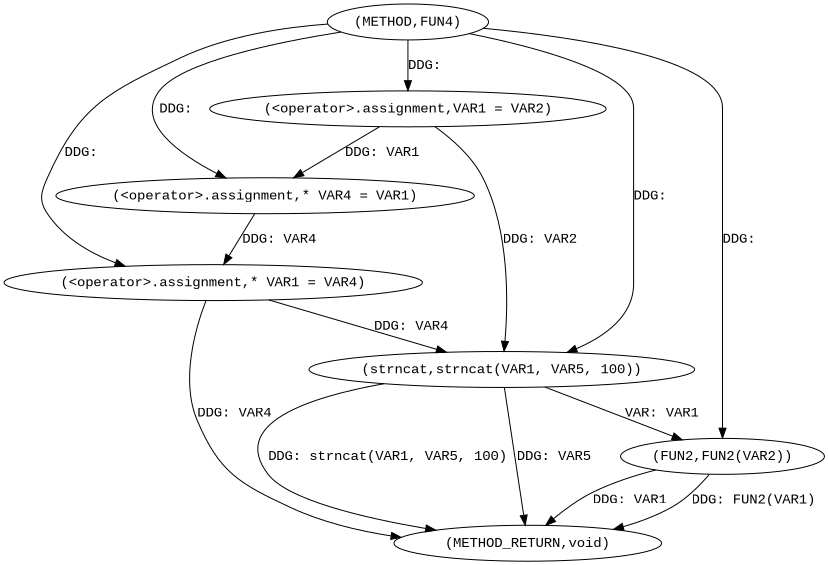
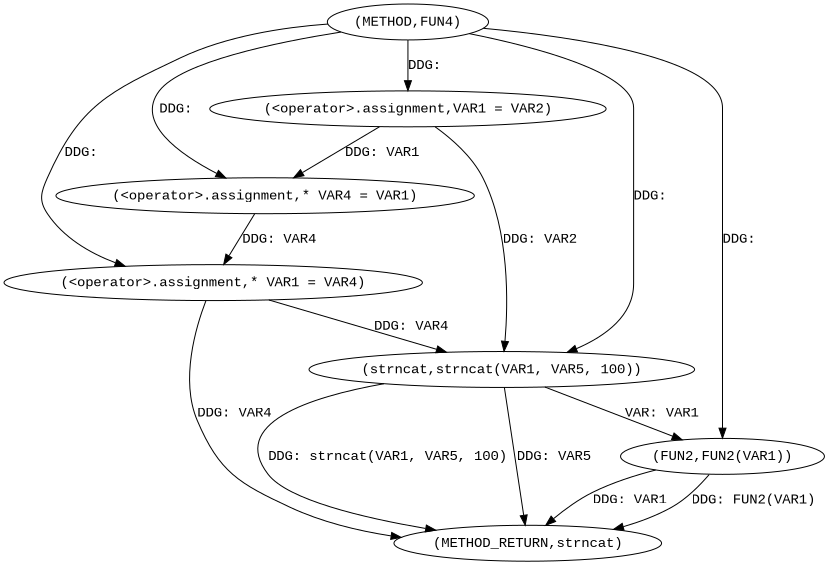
(722, 456) -> (722, 456)
(528, 543) -> (528, 543)
